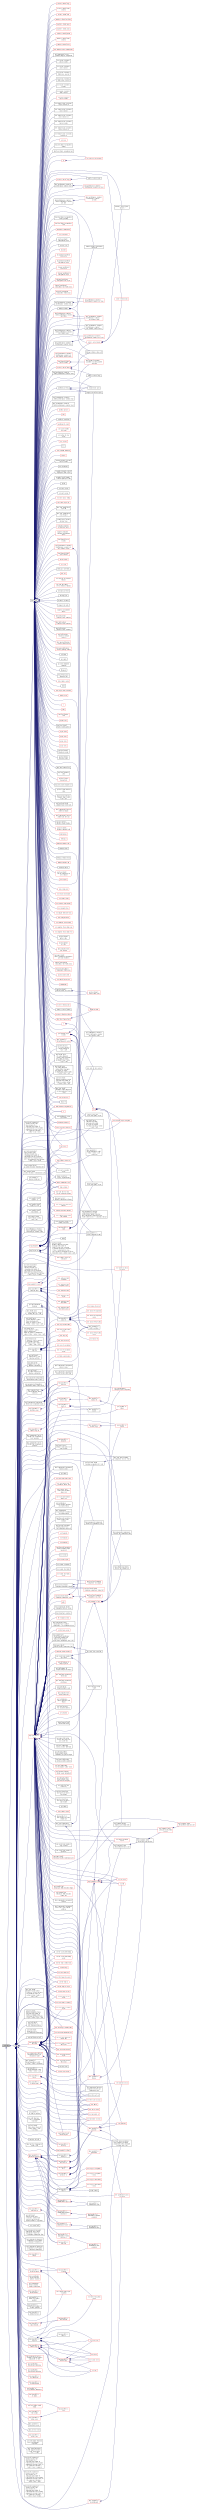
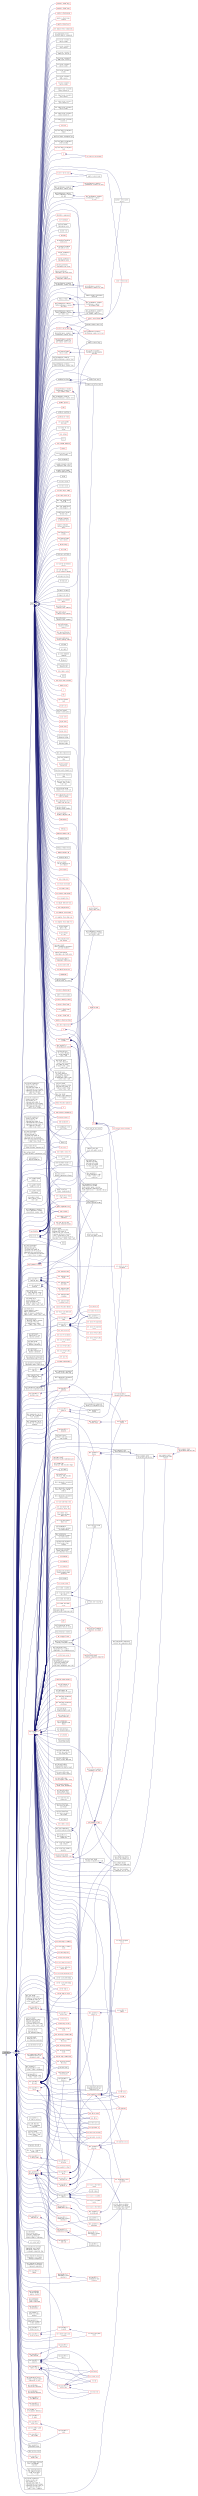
none -> (63, 65)
